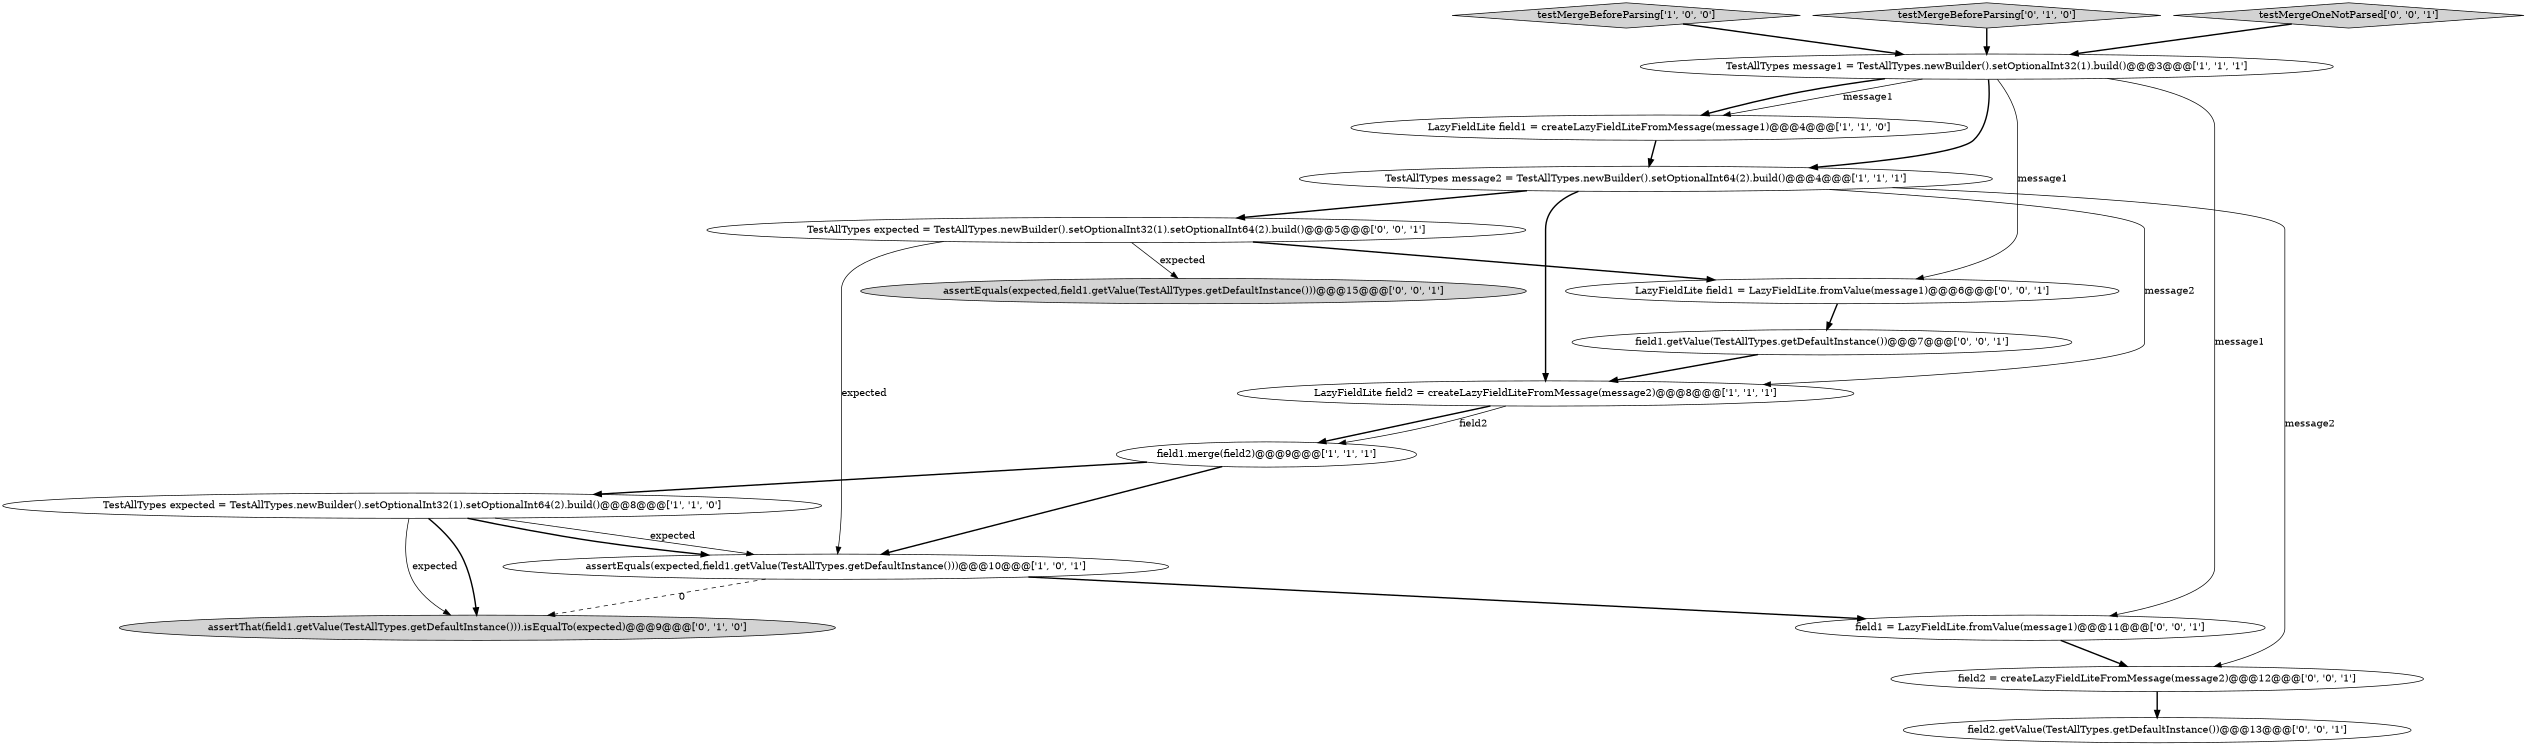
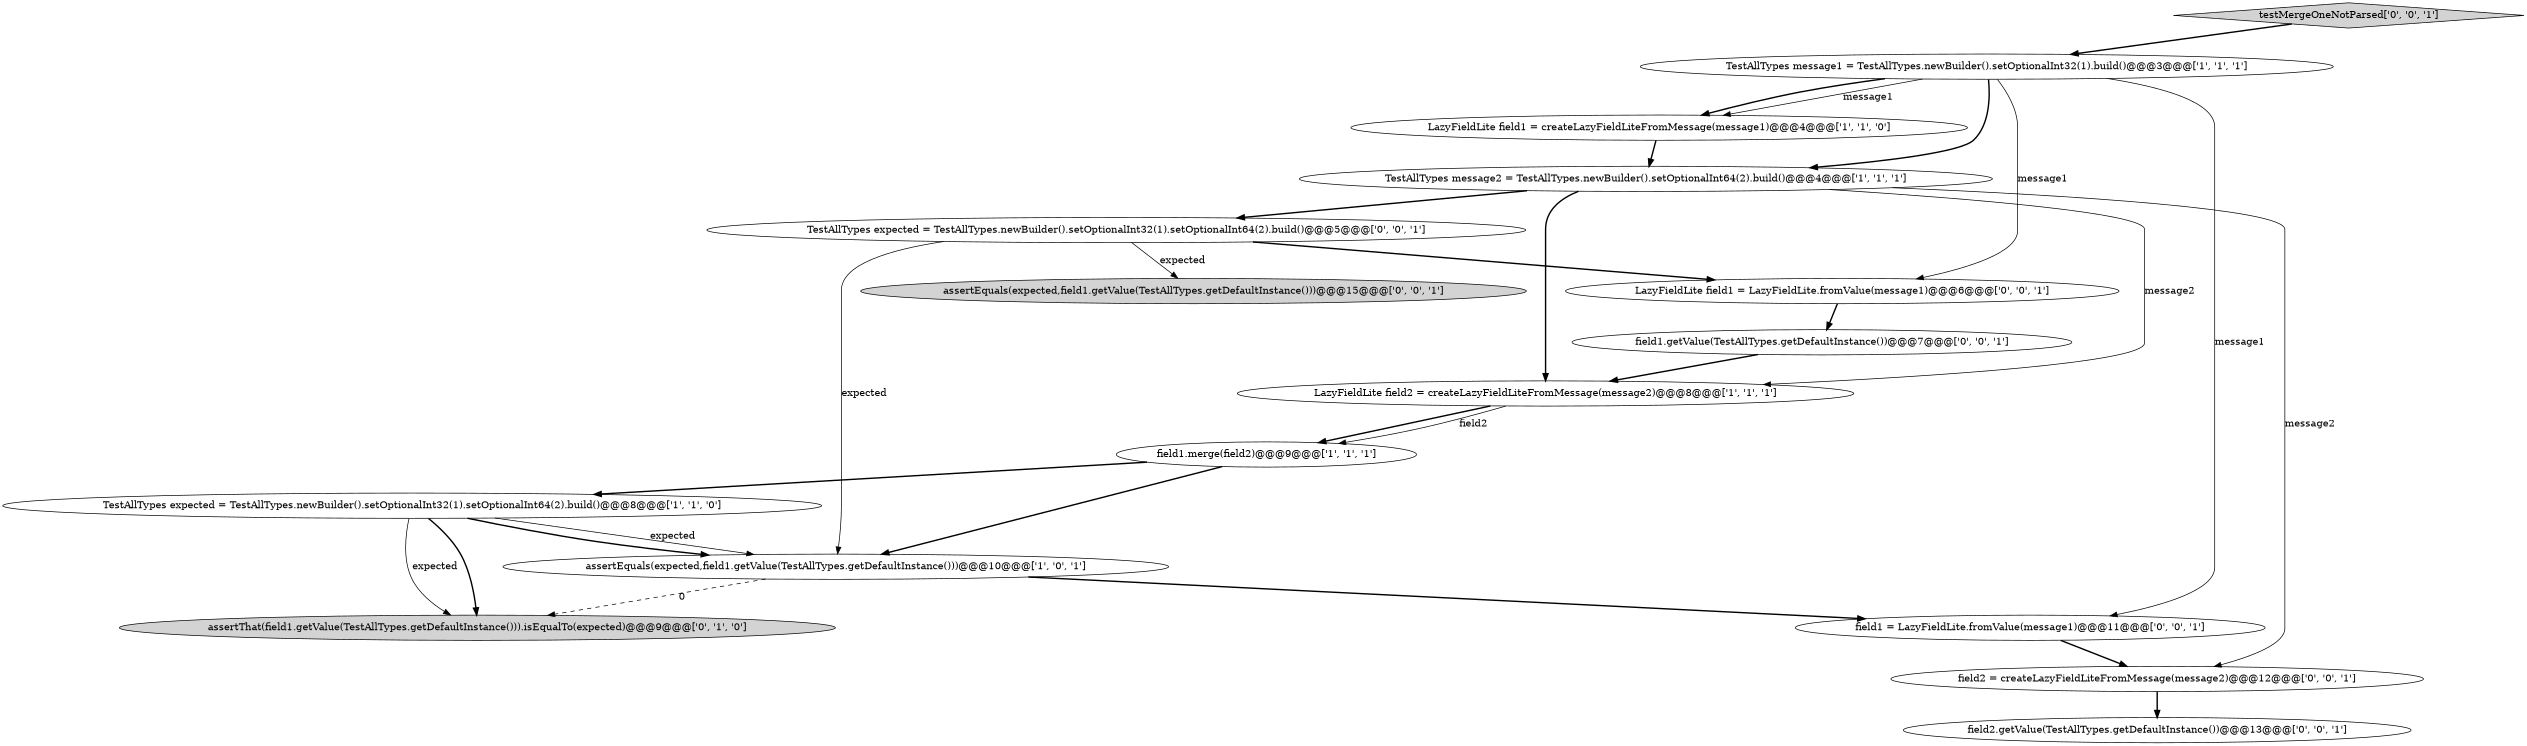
(1626, 15) -> none
(1987, 15) -> none
